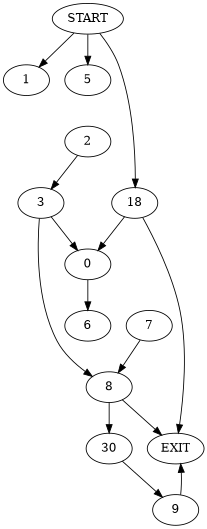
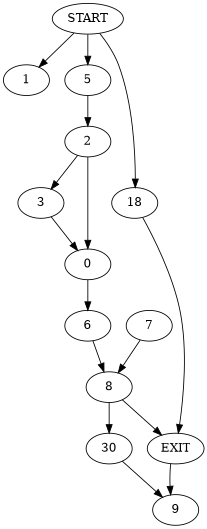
none -> (88, 107)
(114, 230) -> (88, 199)
(44, 302) -> (97, 352)
(181, 484) -> (170, 475)
